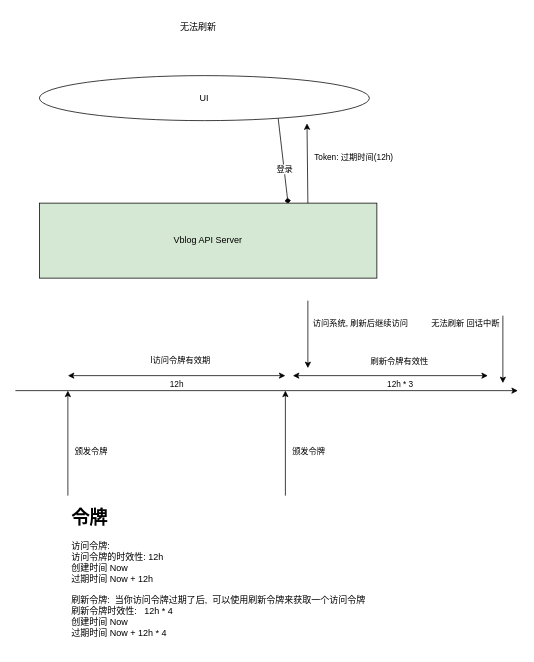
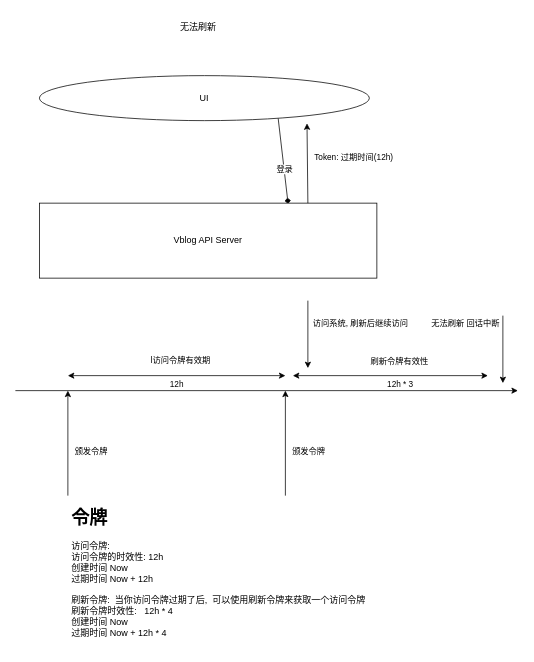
(208, 240) -> (208, 240)
